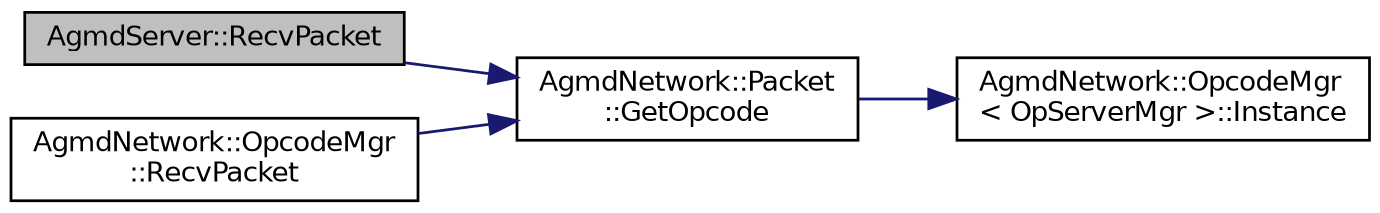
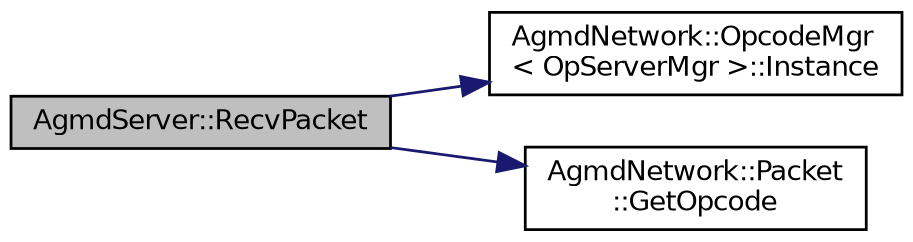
(894, 99) -> (426, 91)
(214, 160) -> none
